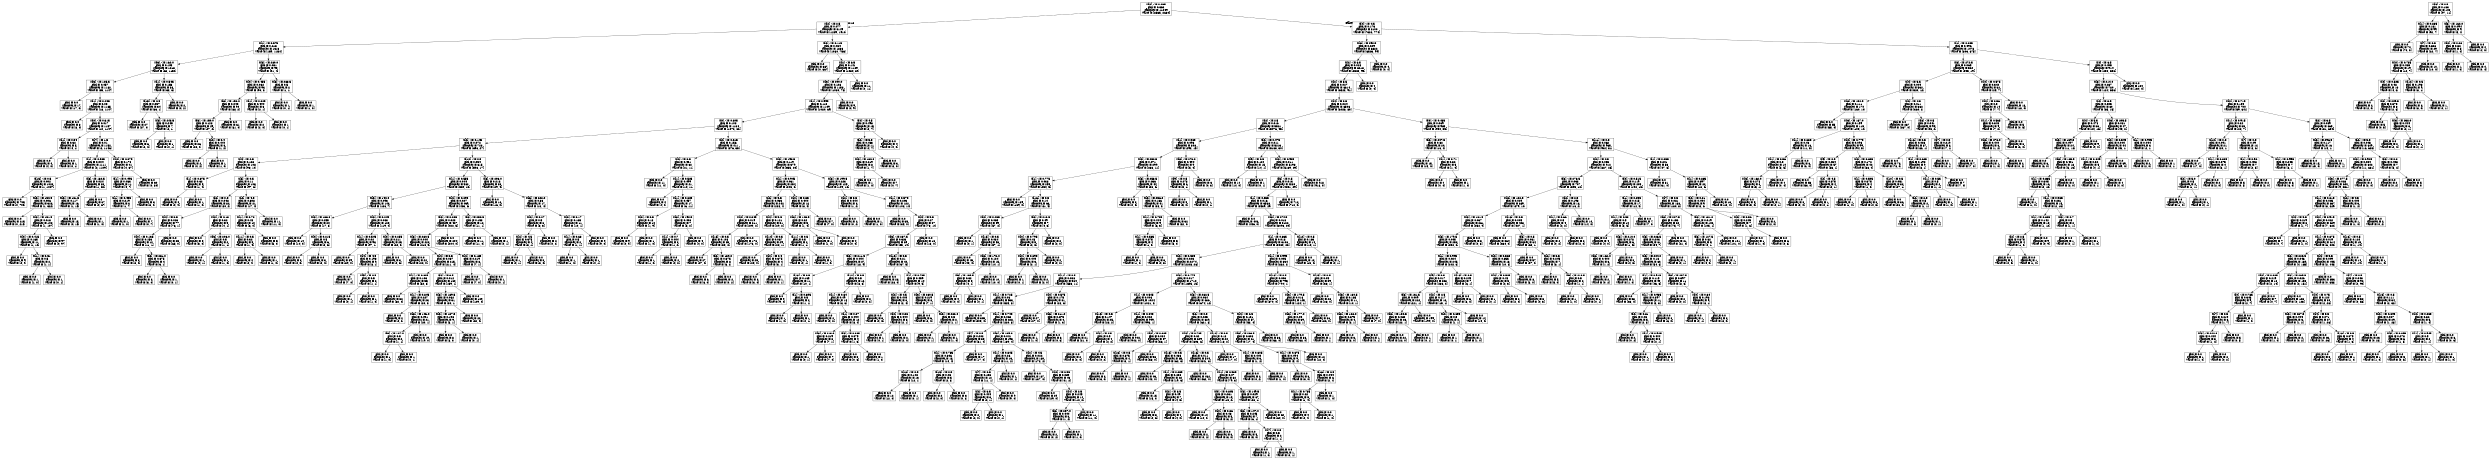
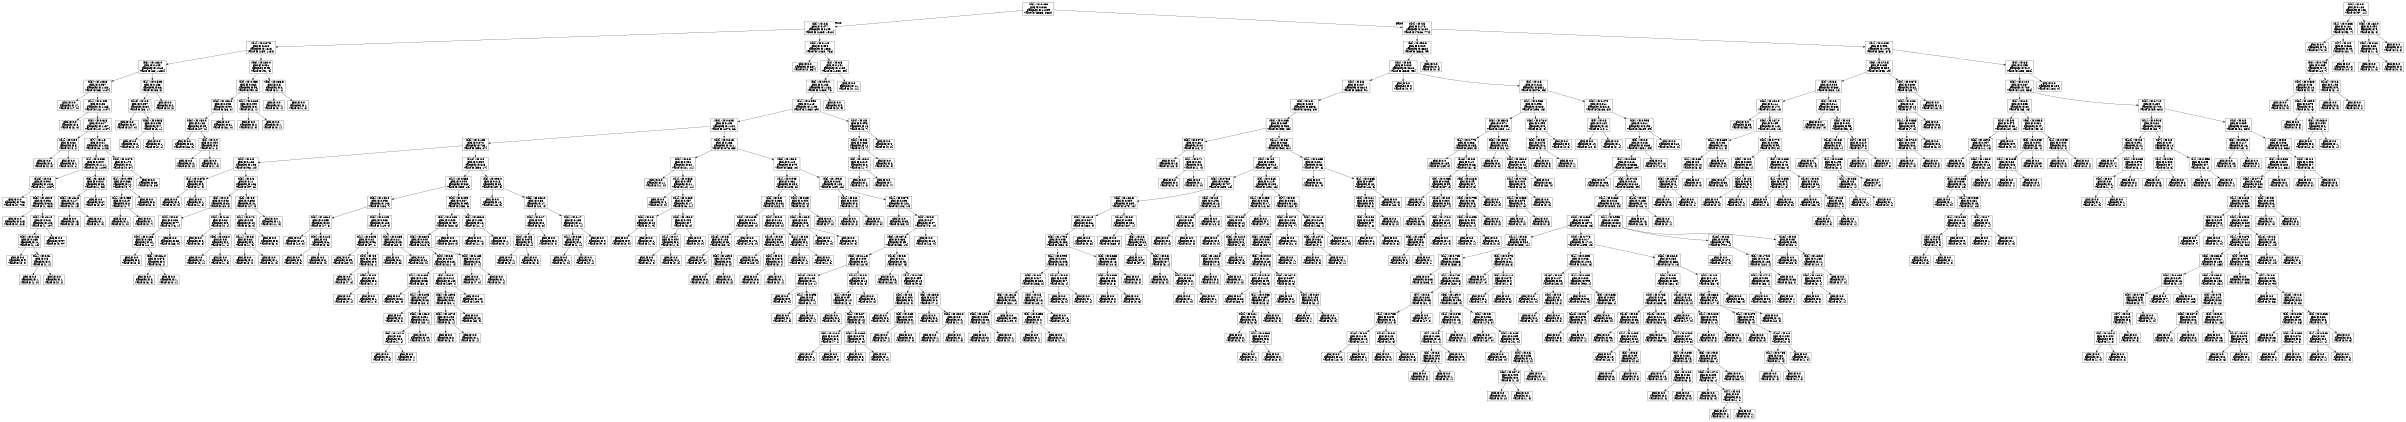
(1306, 115) -> (1467, 82)
(2295, 289) -> (2179, 289)
